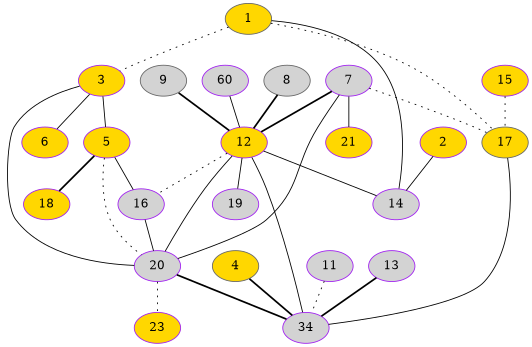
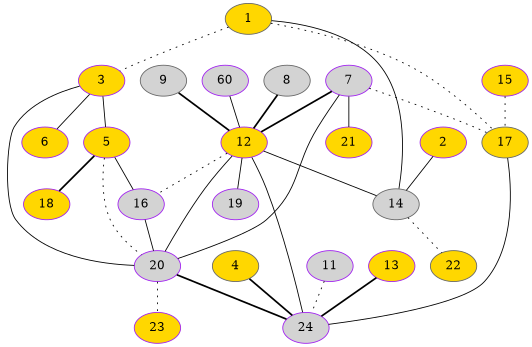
(396, 204) -> (396, 204)
(392, 266) -> (392, 266)
none -> (454, 266)
(306, 328) -> (306, 328)
